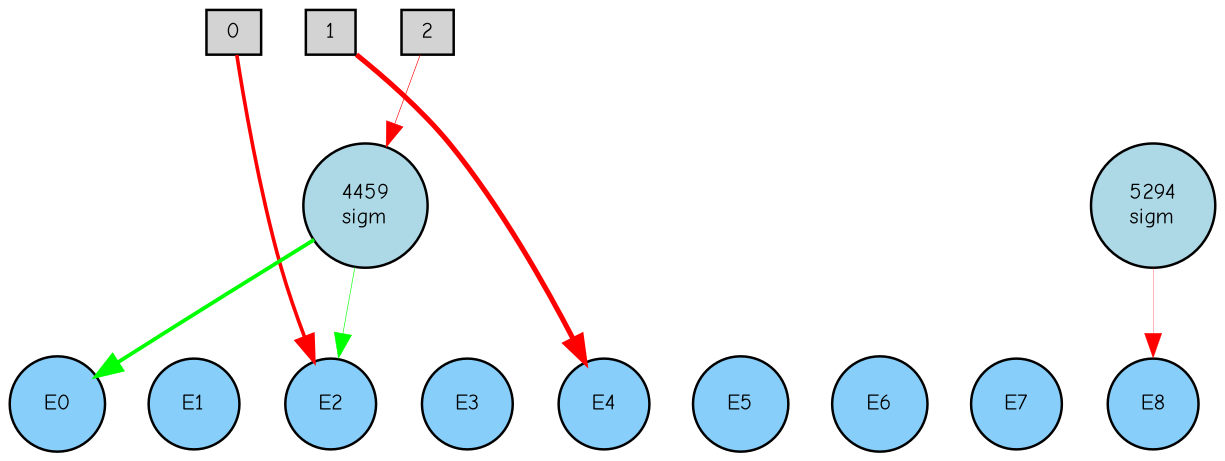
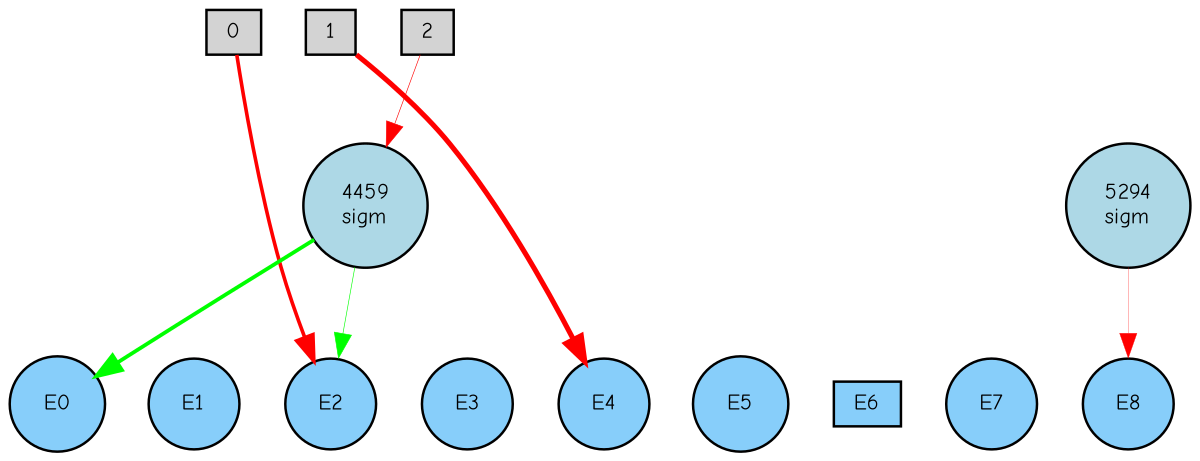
(880, 404) -> (867, 404)
